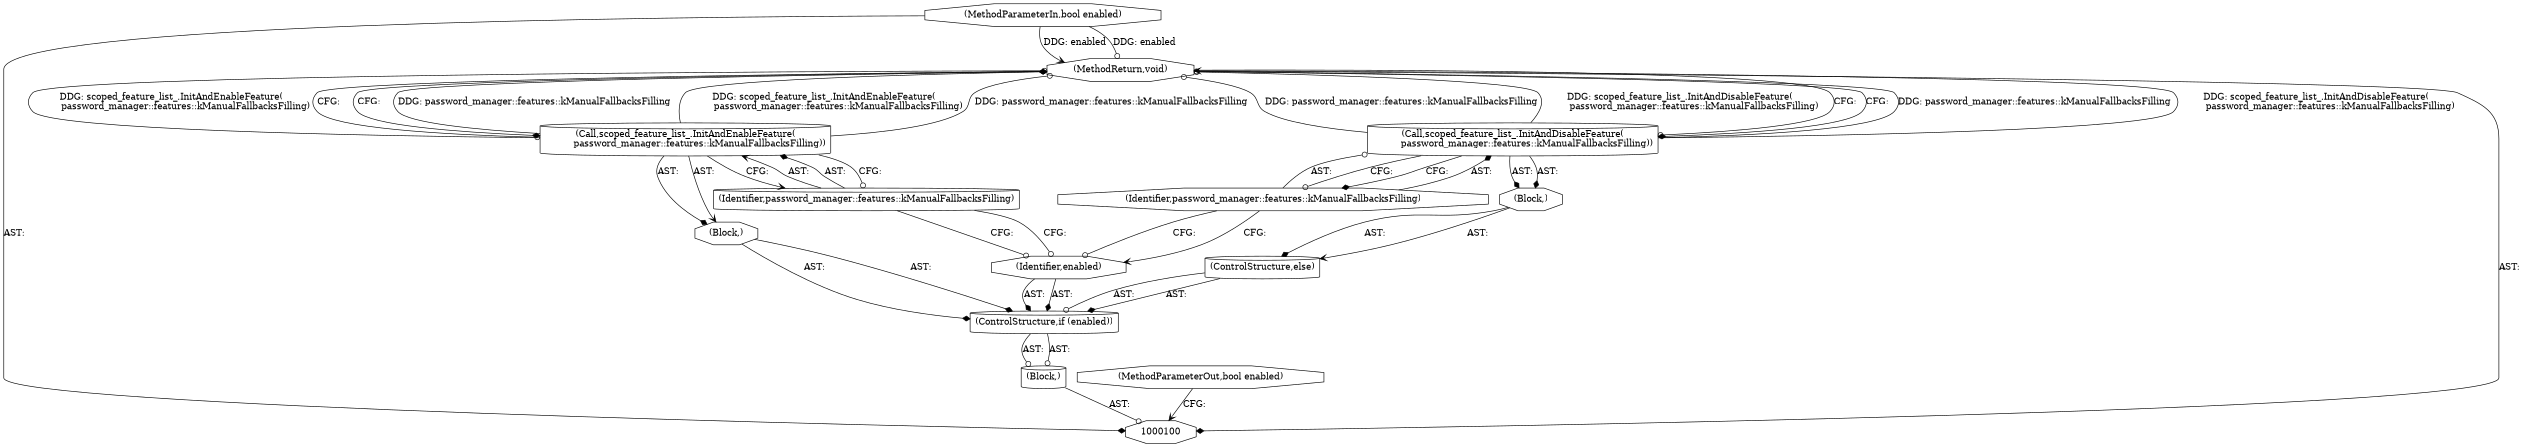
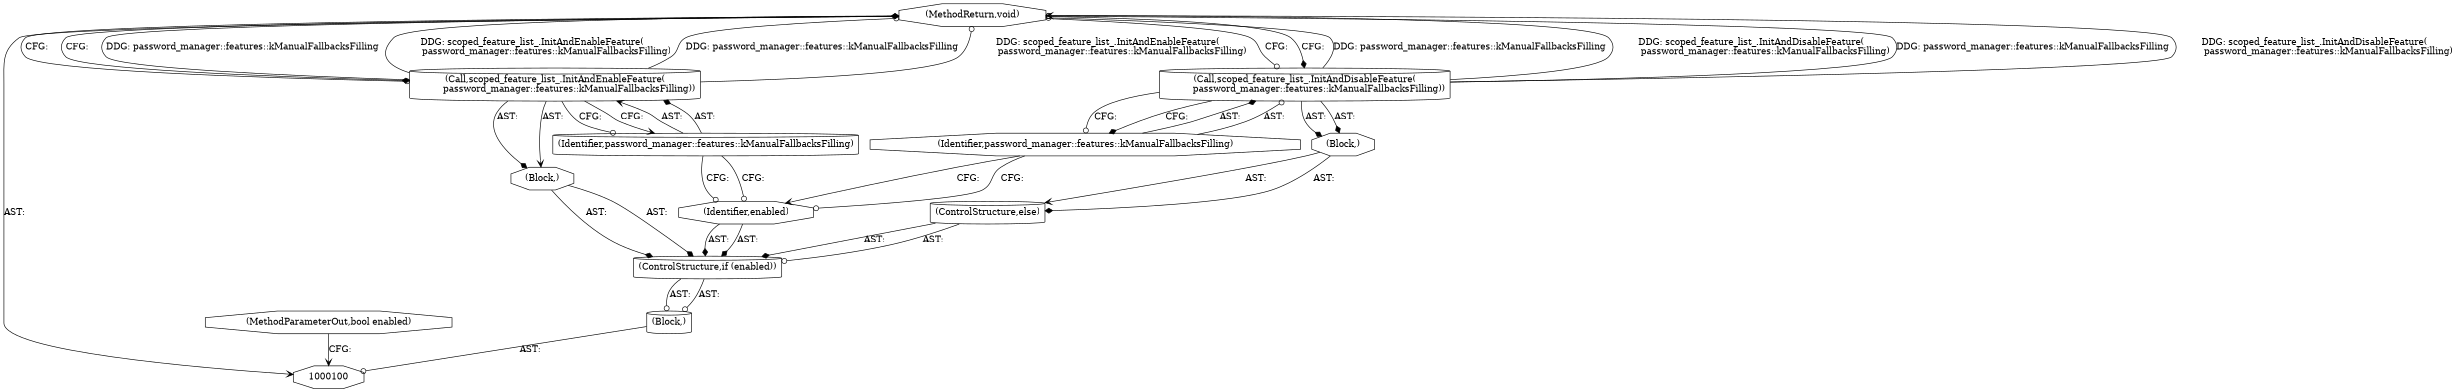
(1043, 15) -> none
(2499, 242) -> (4, 66)
